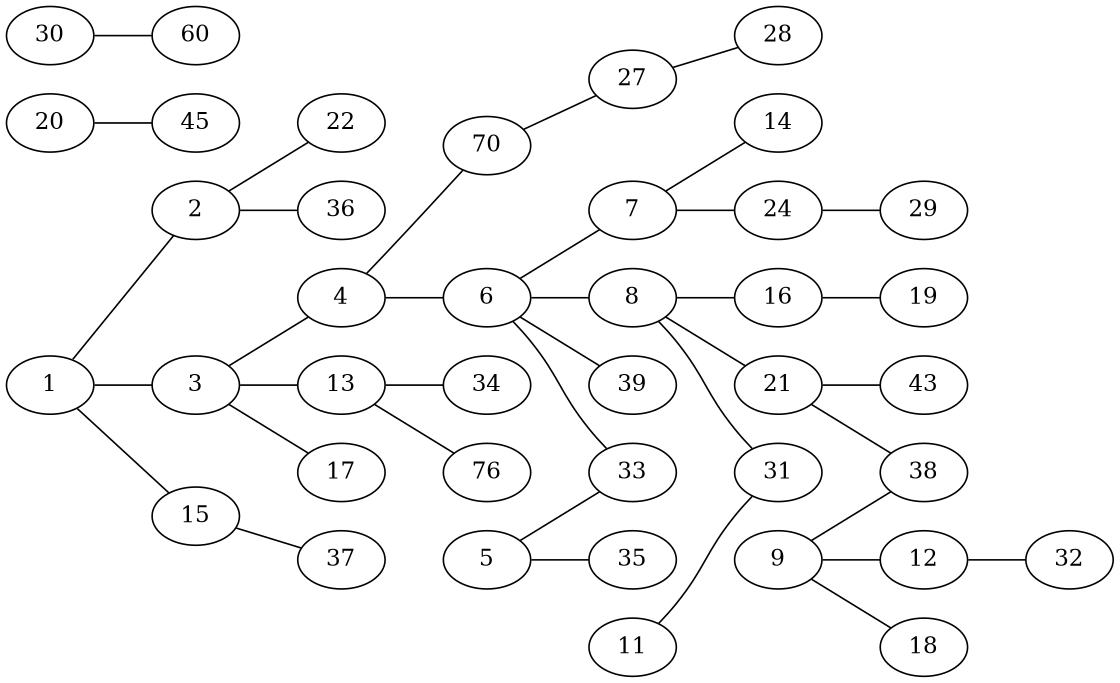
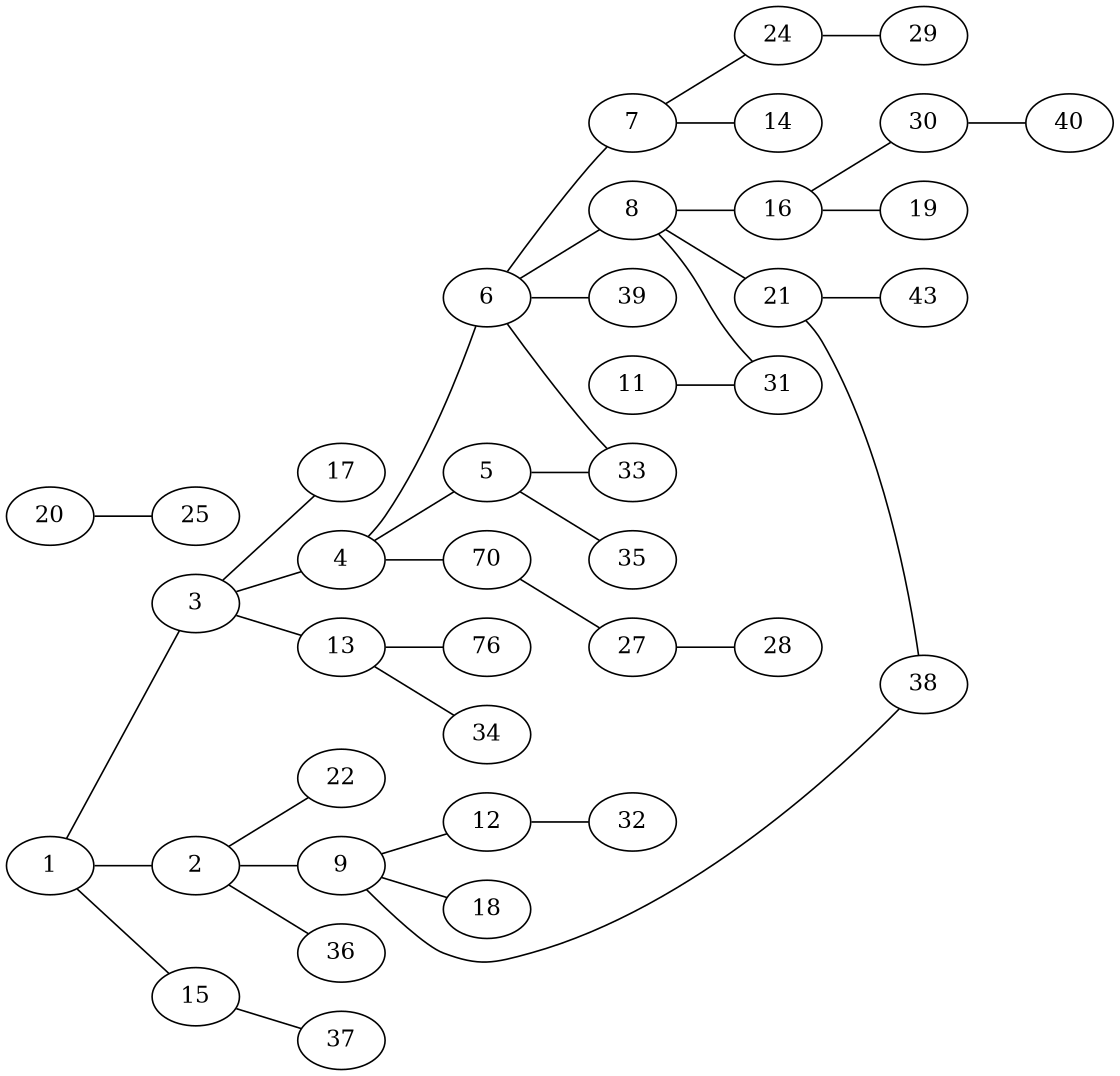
(196, 36) -> (1070, 123)
(196, 123) -> (196, 516)
none -> (851, 167)
none -> (414, 516)
none -> (269, 866)
